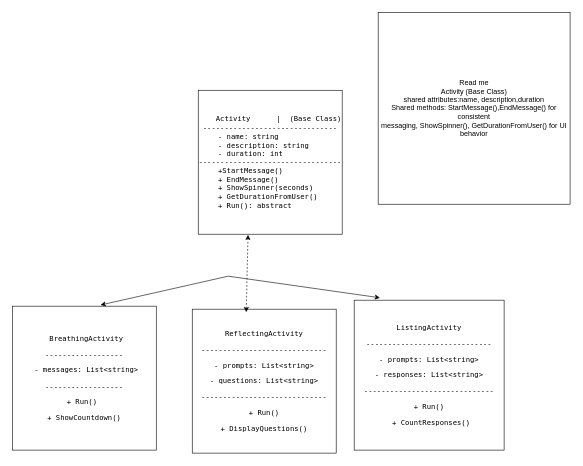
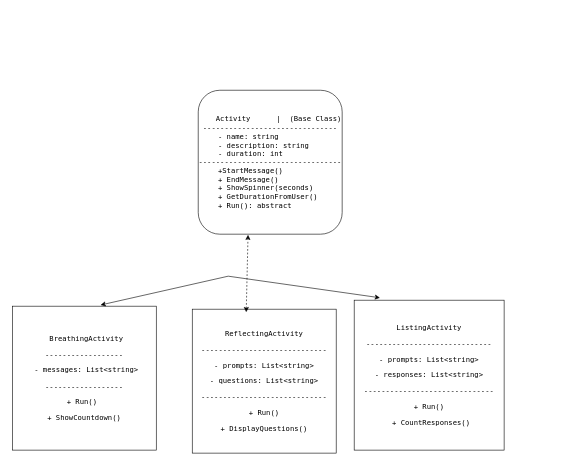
(474, 108) -> none
(270, 162) -> (270, 162)
